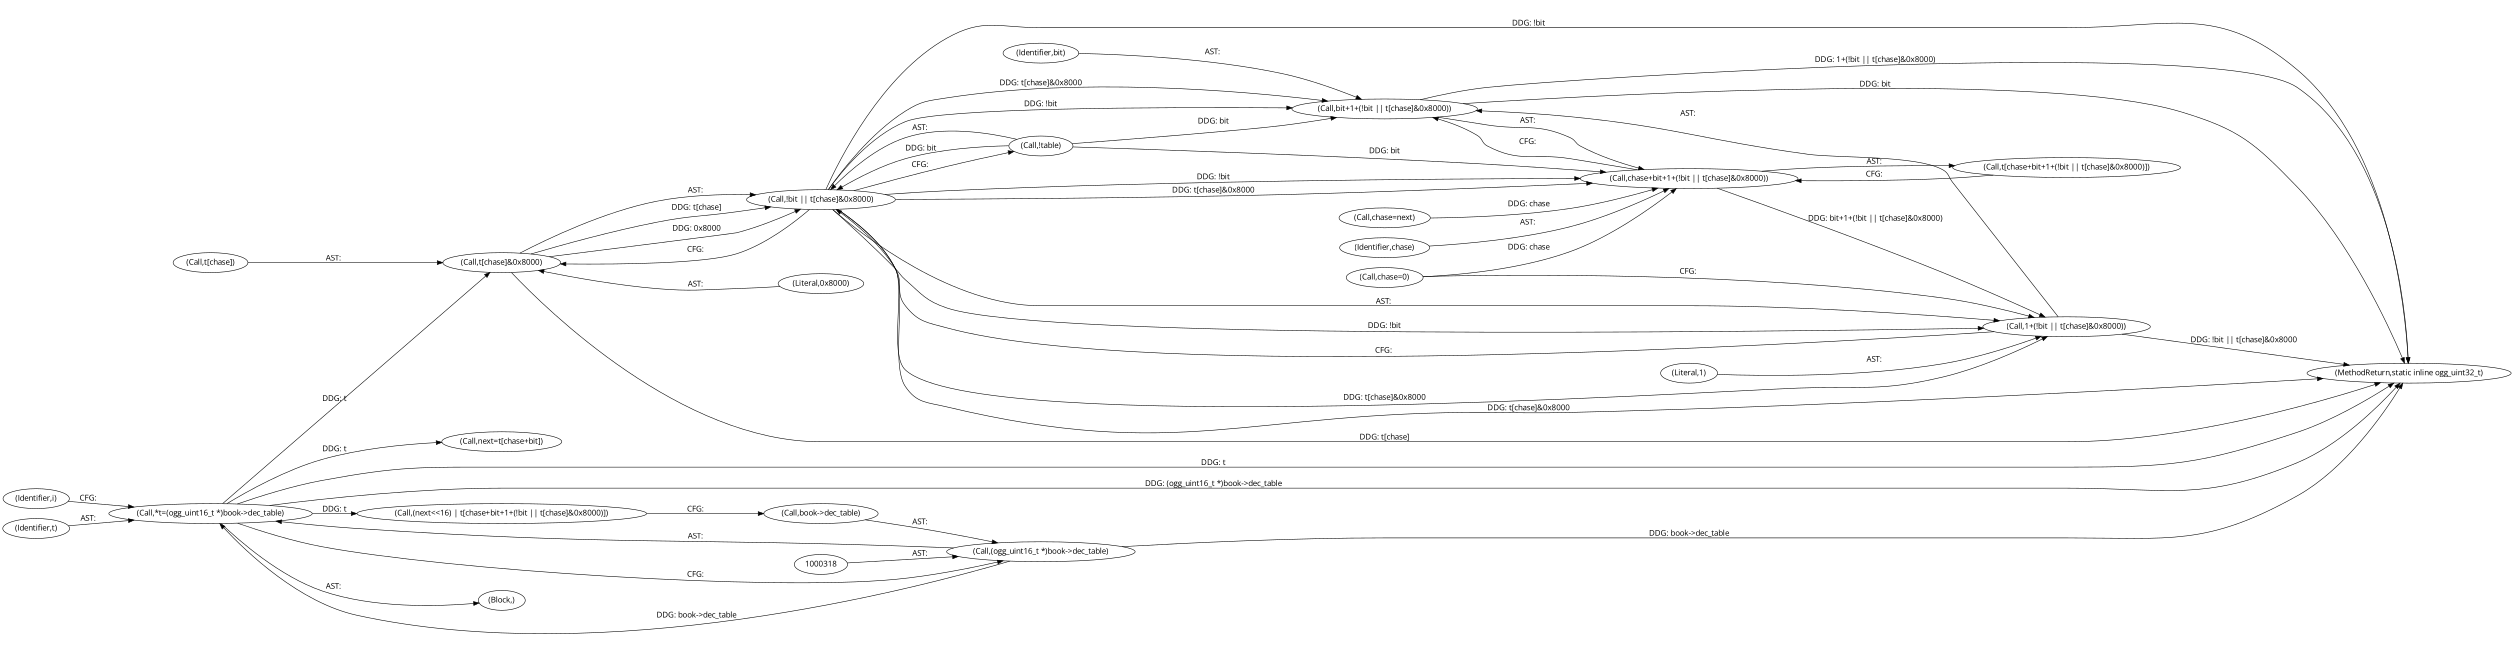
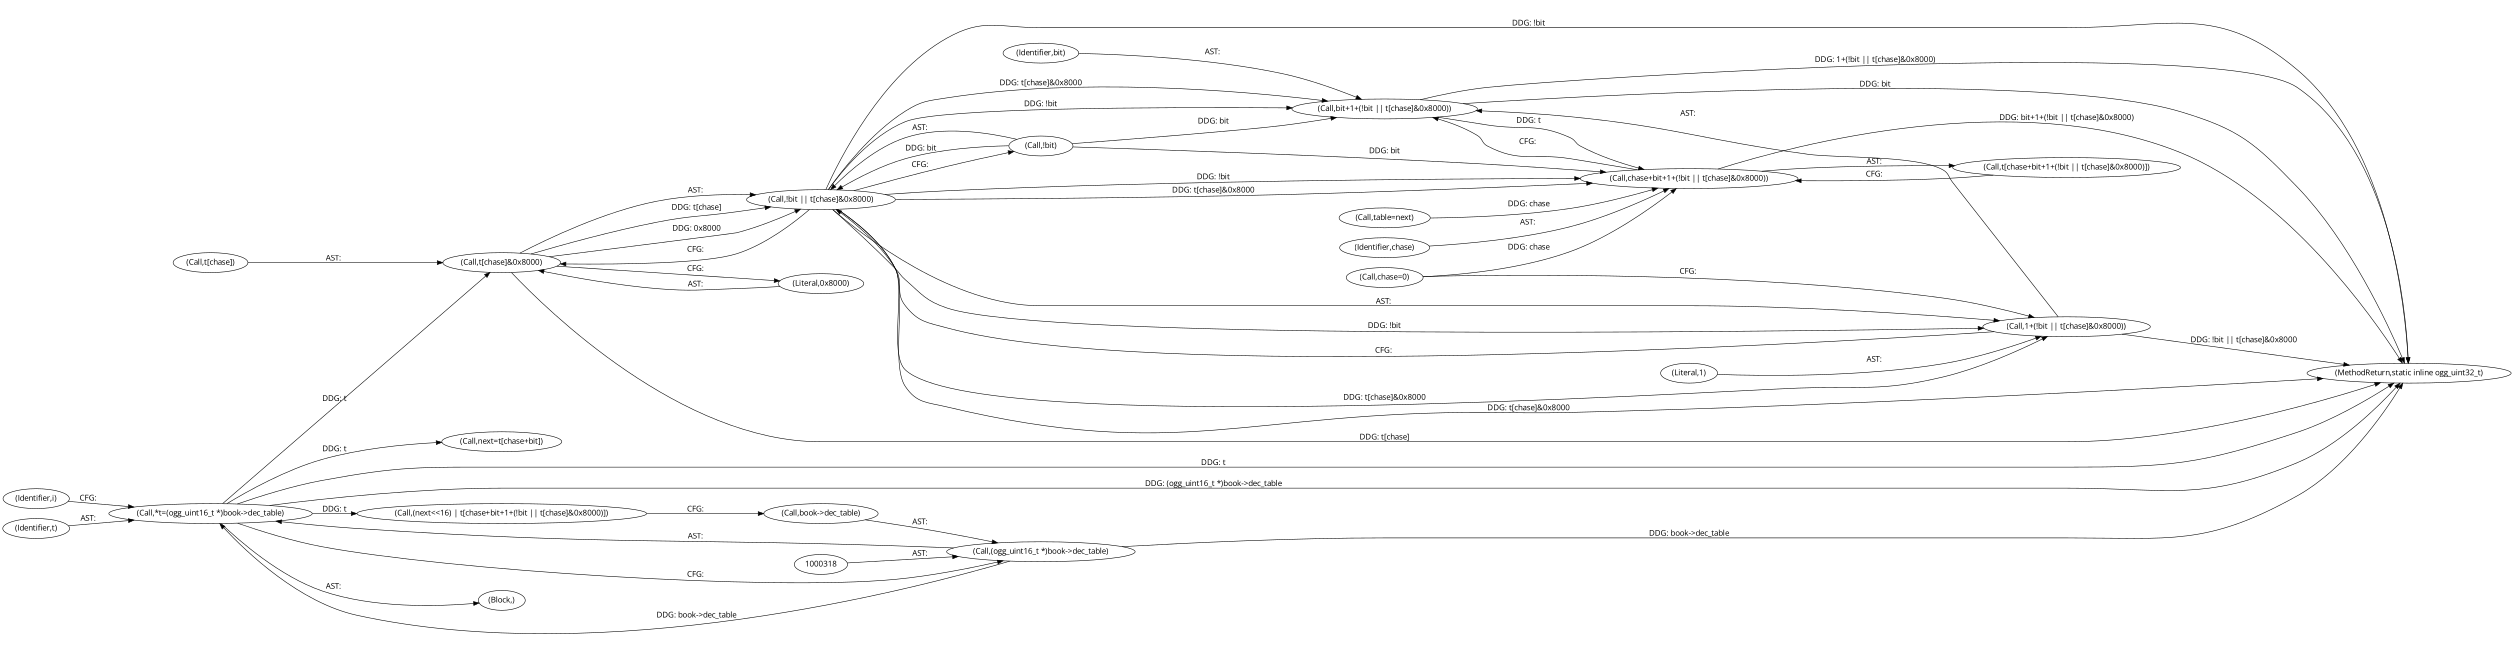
(1529, 121) -> (1529, 121)
(1041, 146) -> (1041, 146)
(1385, 218) -> (1385, 218)
(1880, 248) -> (2100, 131)
none -> (665, 273)
